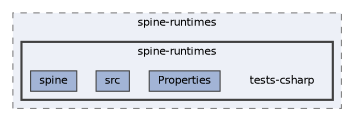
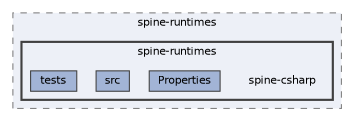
(54, 81) -> (54, 81)
(282, 81) -> (282, 81)
